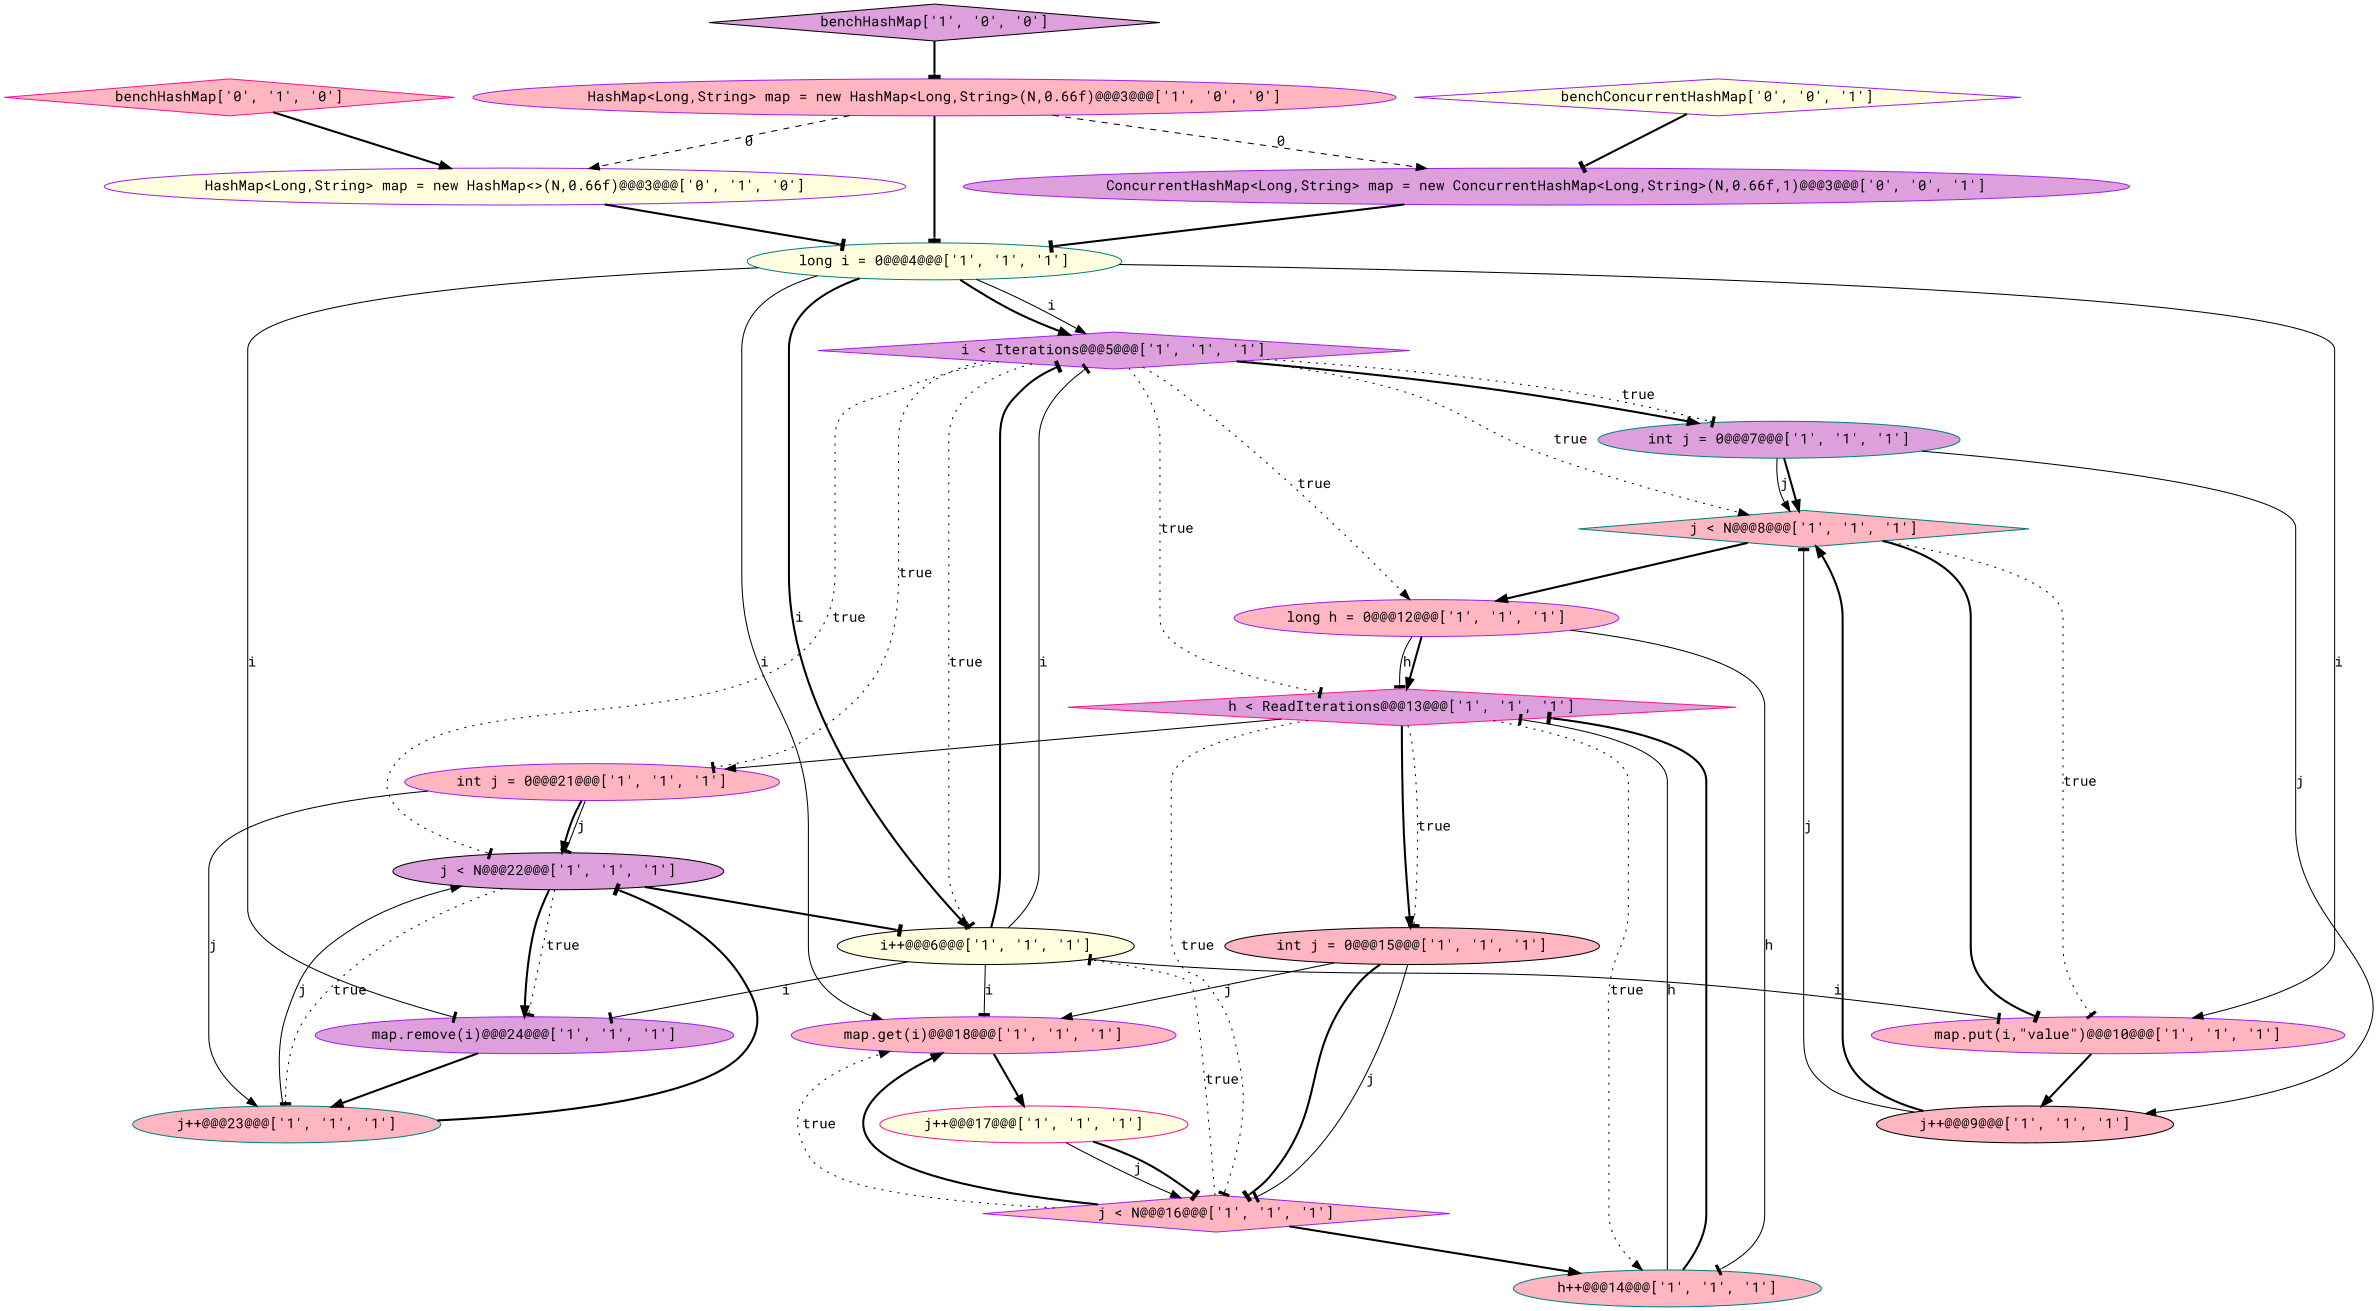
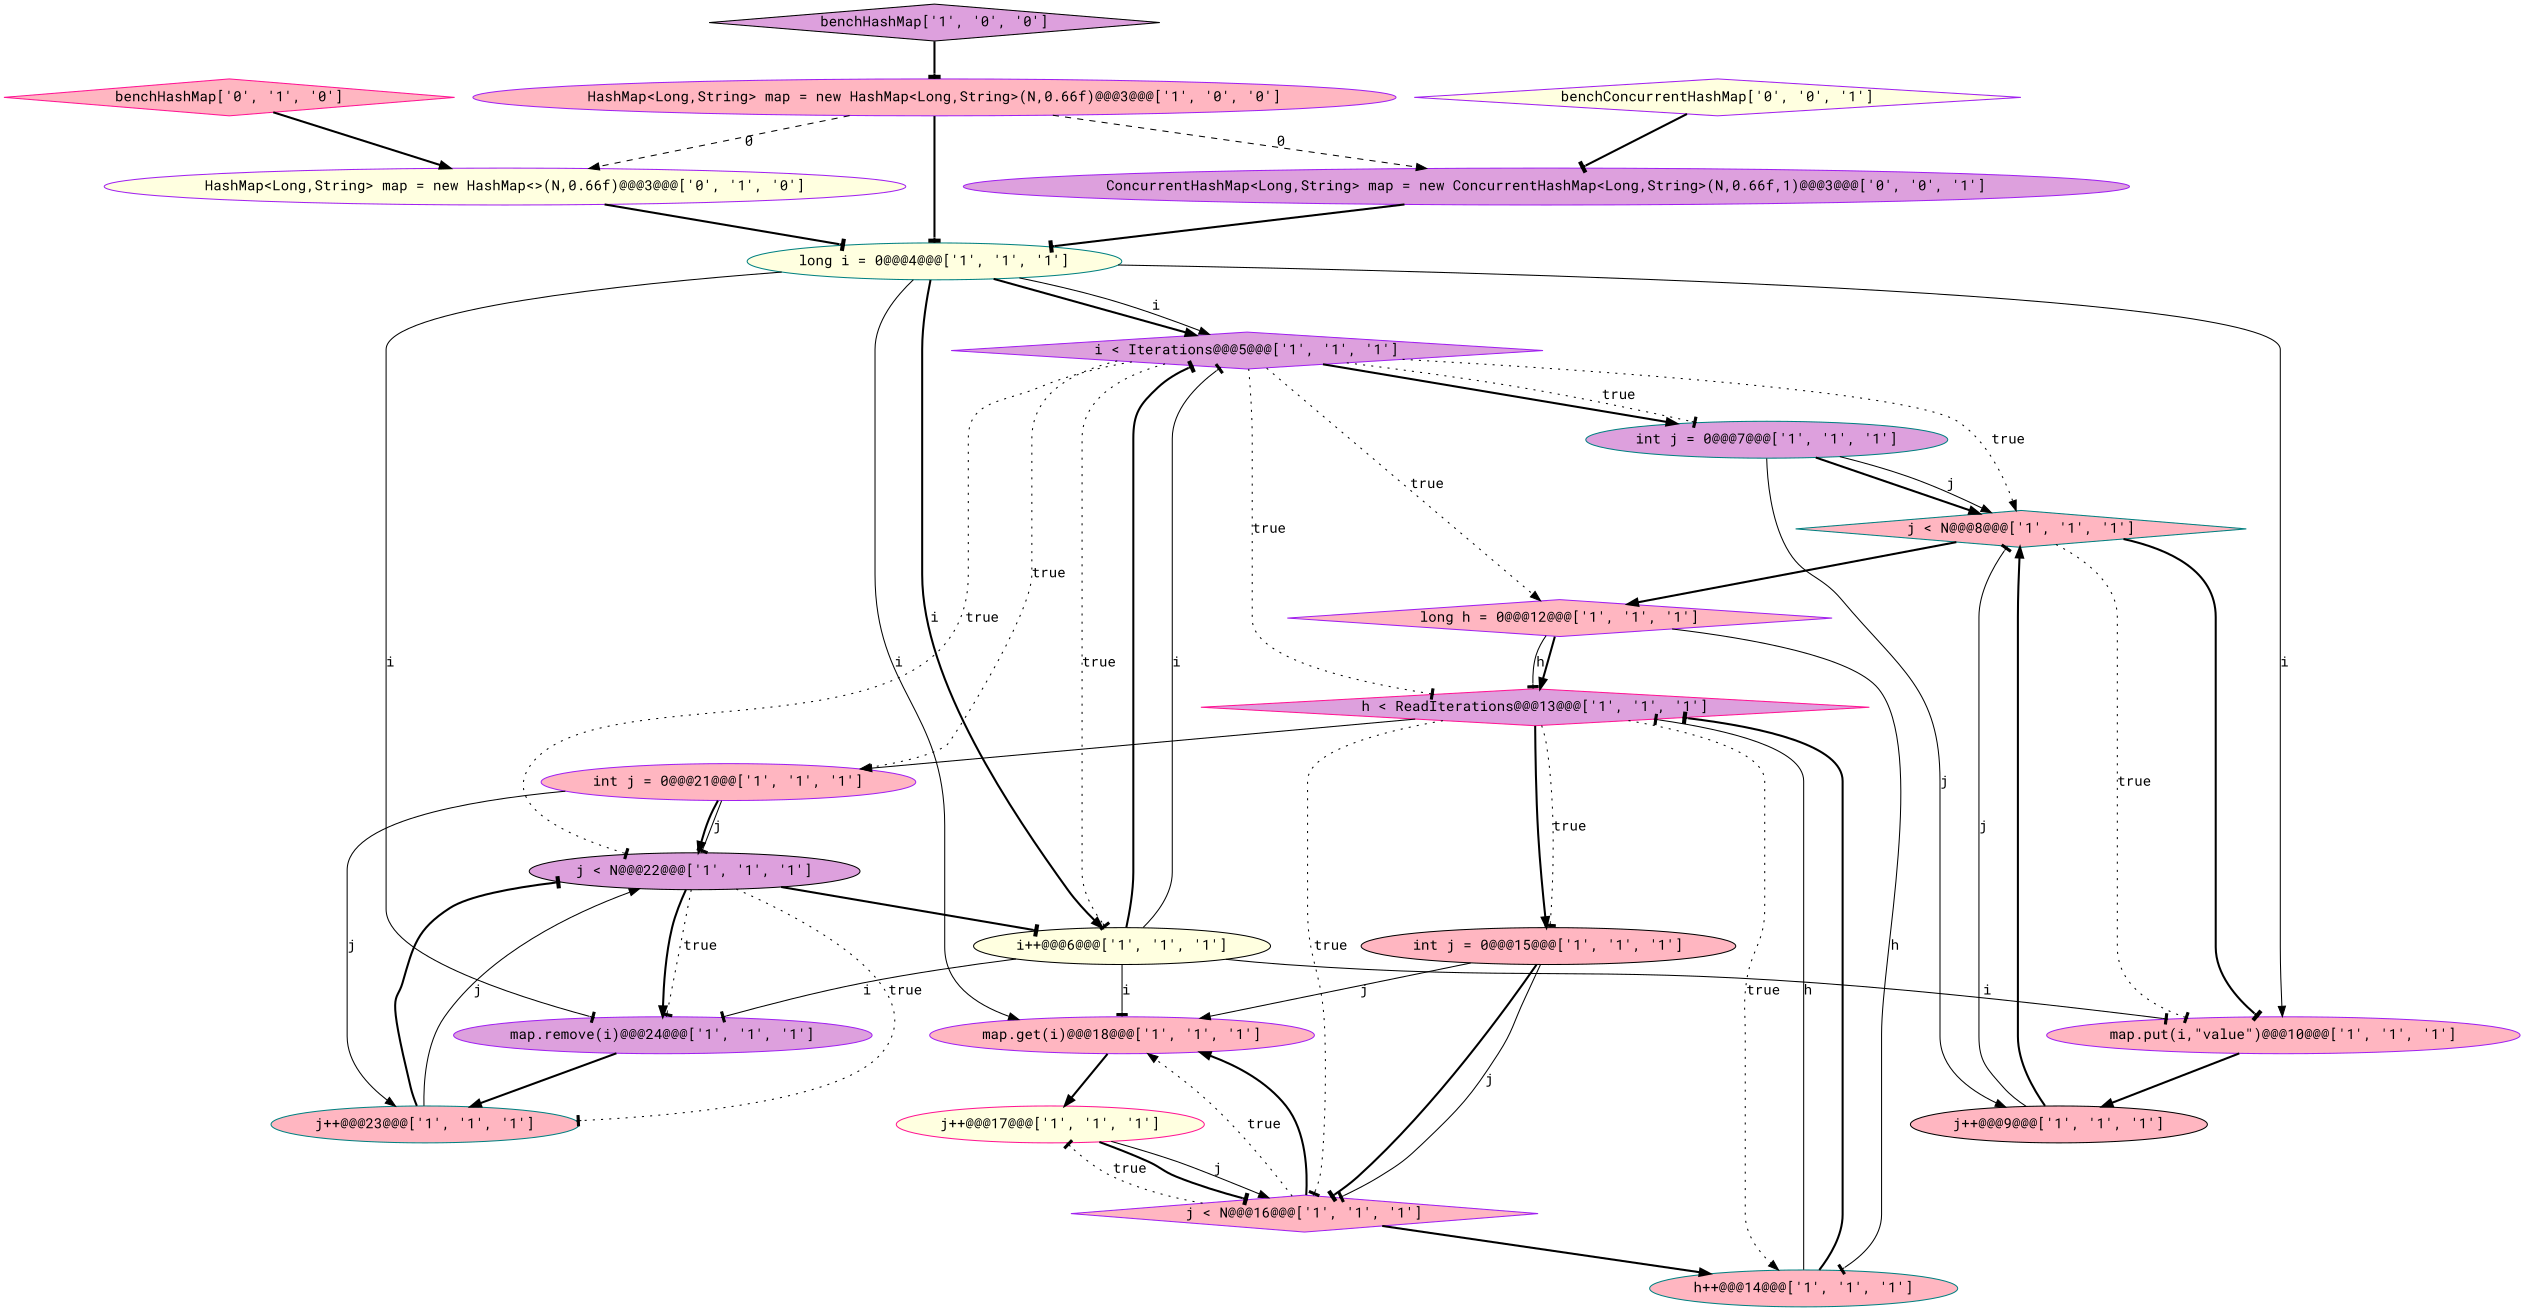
(898, 591) -> (1031, 580)
(1426, 618) -> (1560, 618)
(1200, 1039) -> (1132, 1185)
